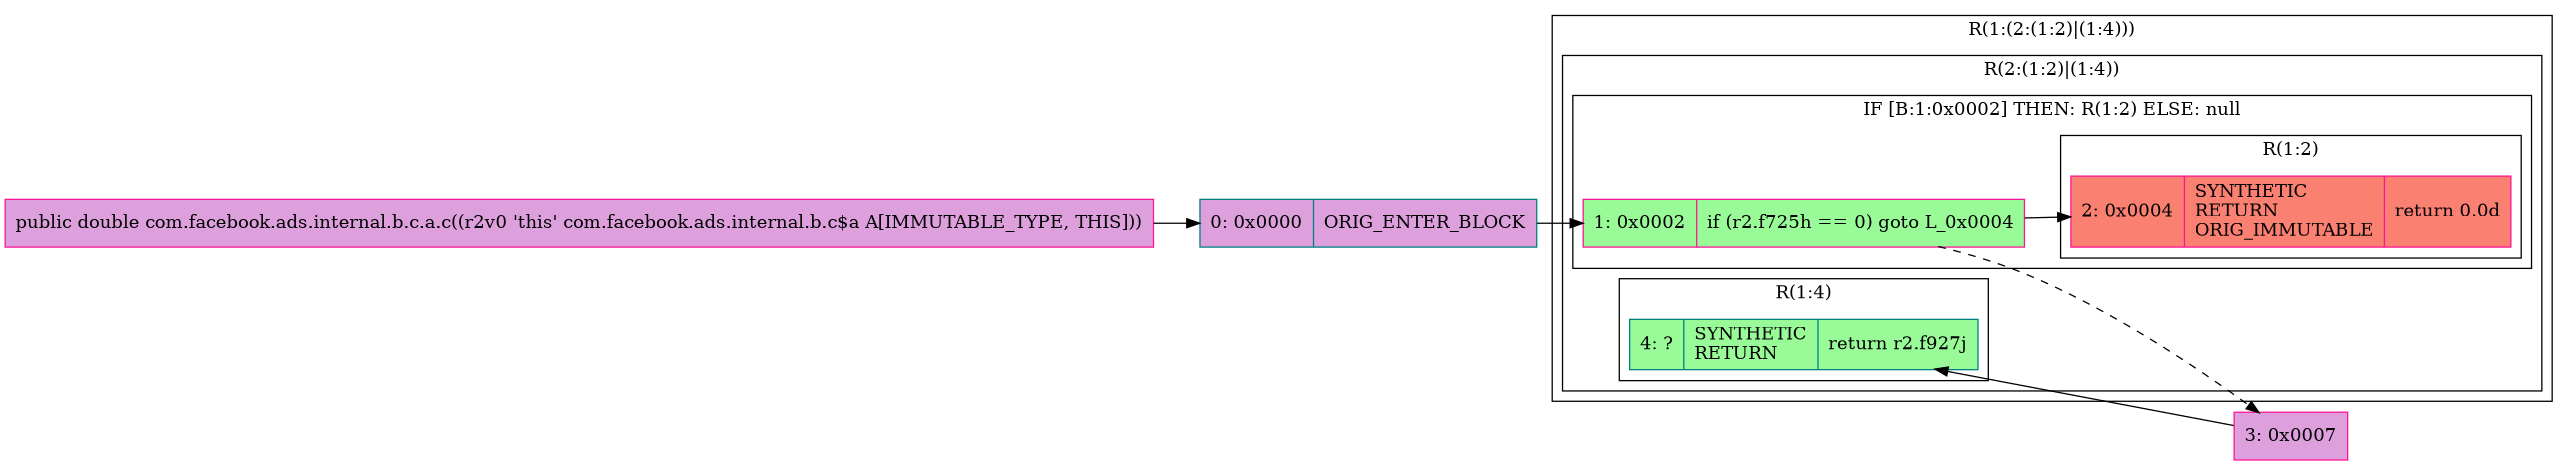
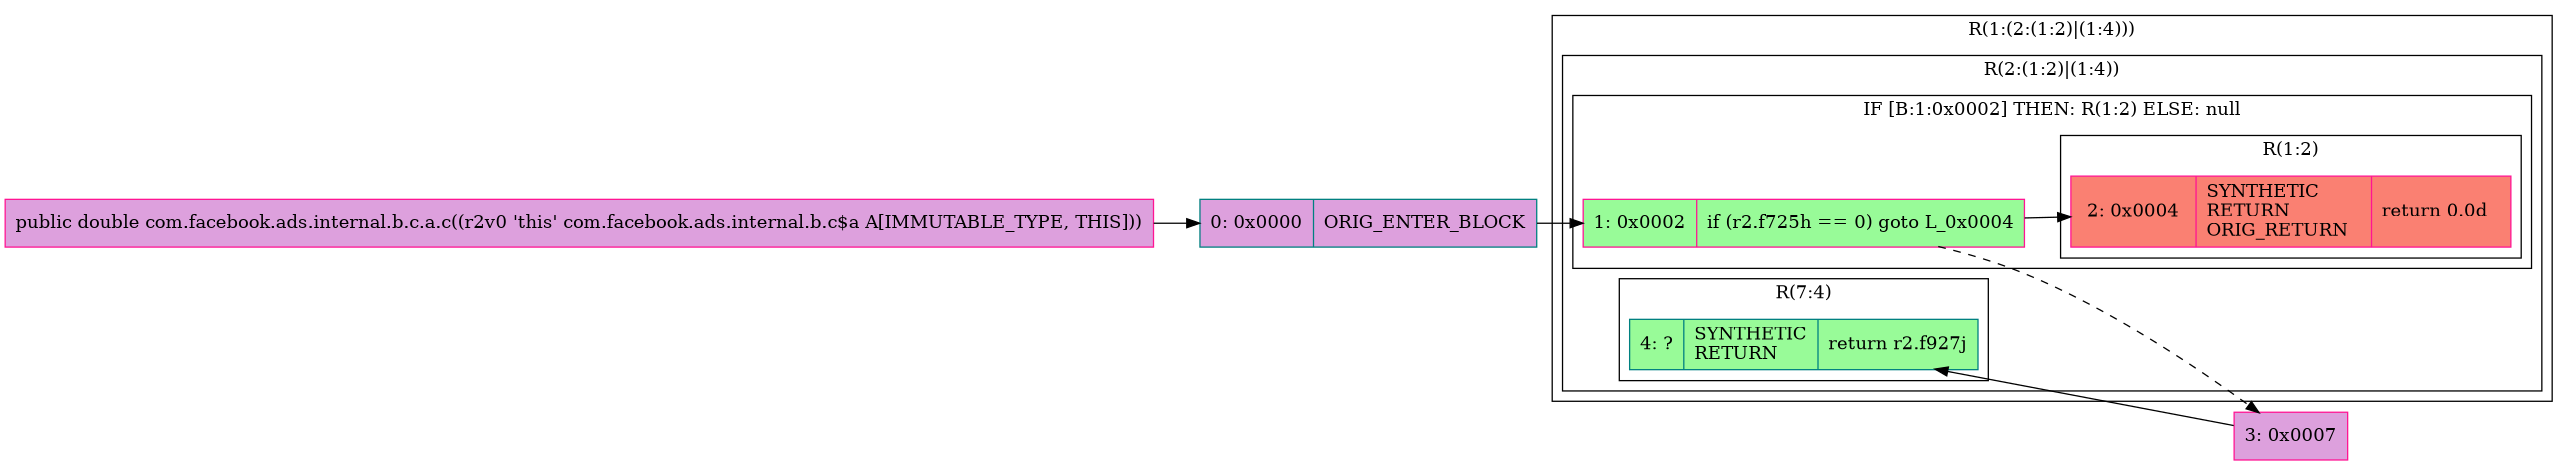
(2284, 230) -> (2277, 230)
(1804, 294) -> (1804, 294)
